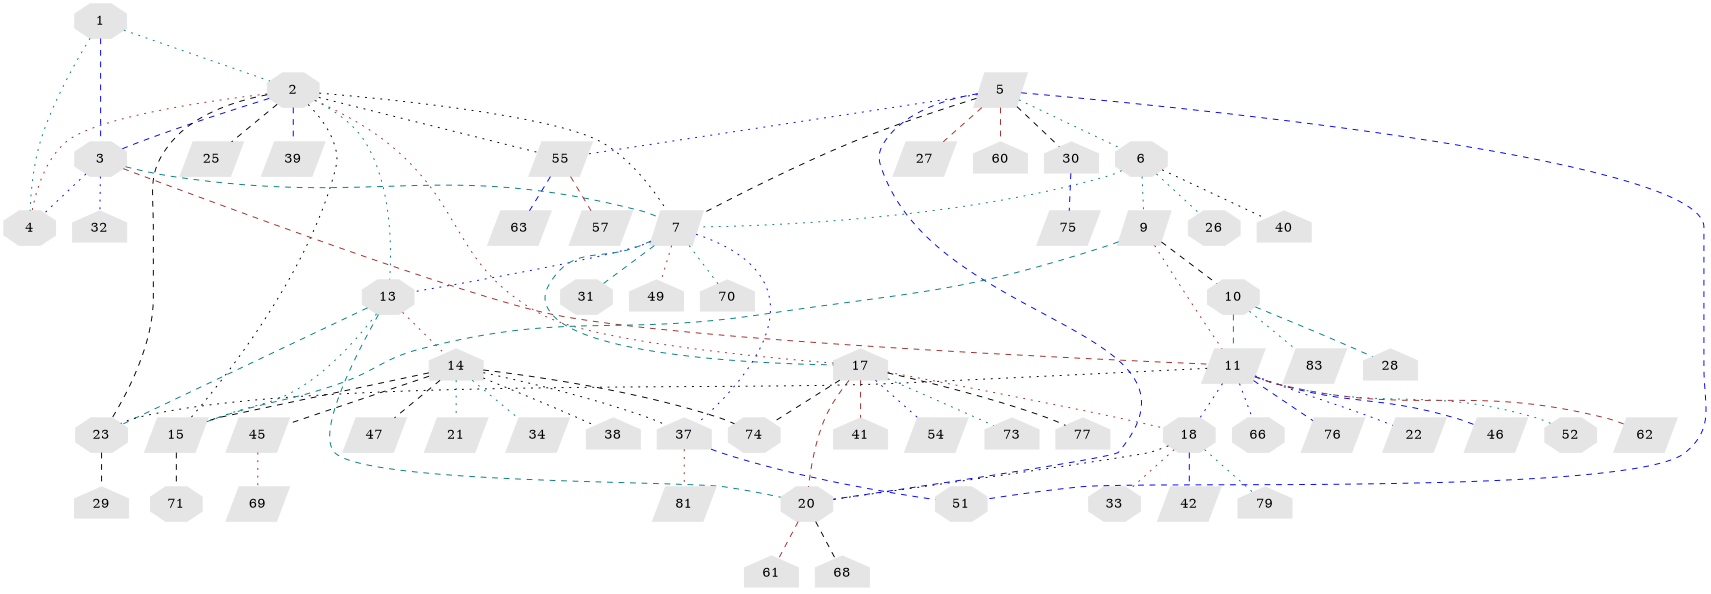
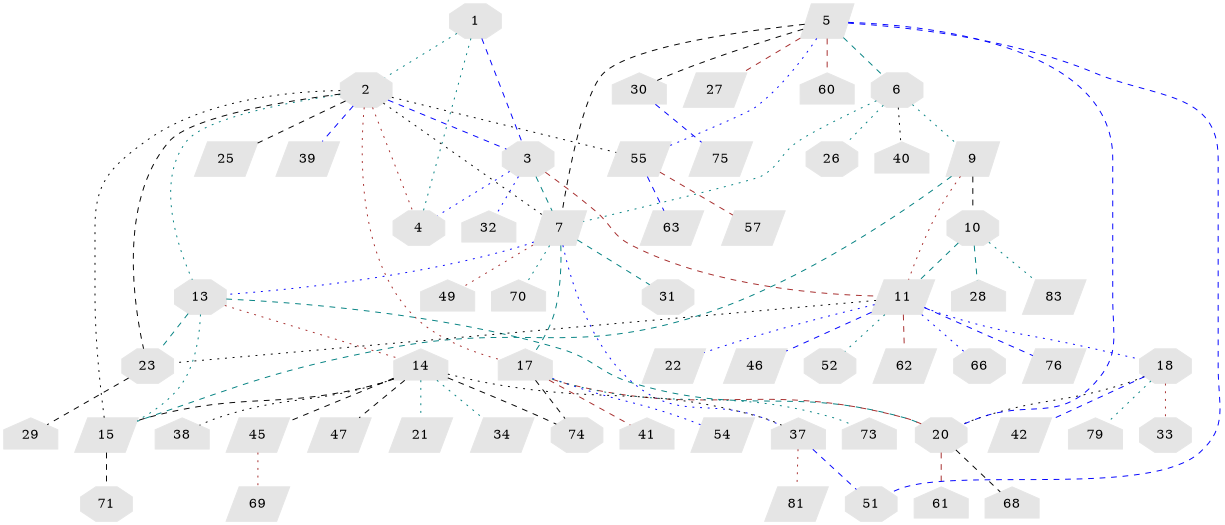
(1070, 124) -> (863, 56)
(1026, 399) -> none
(1083, 435) -> none
